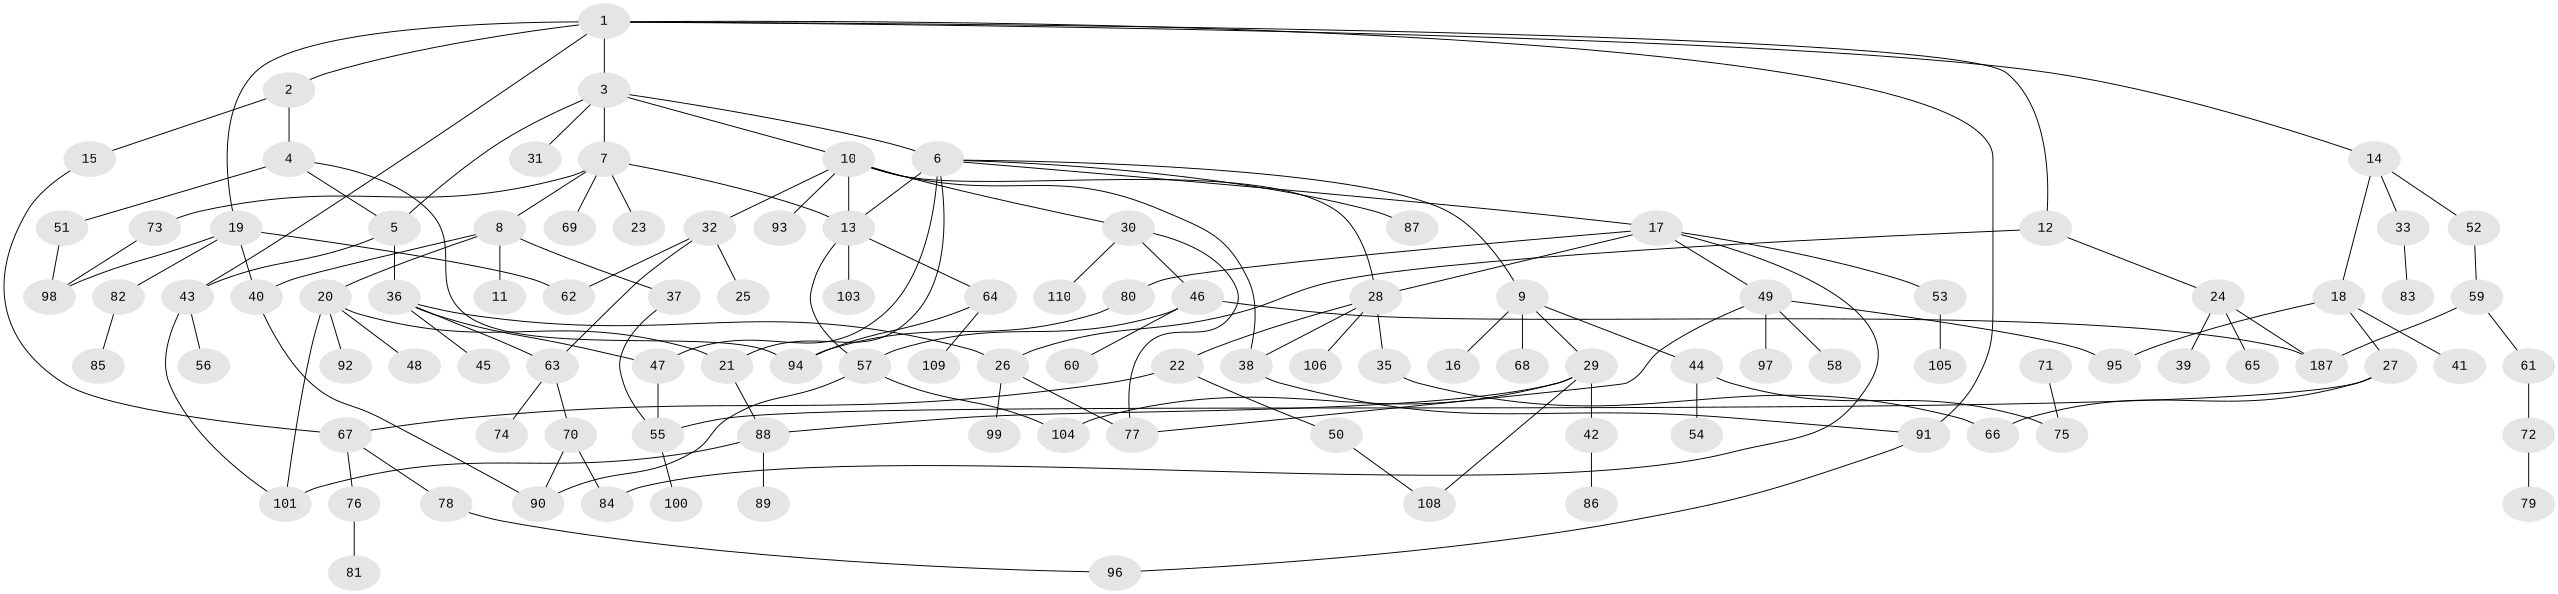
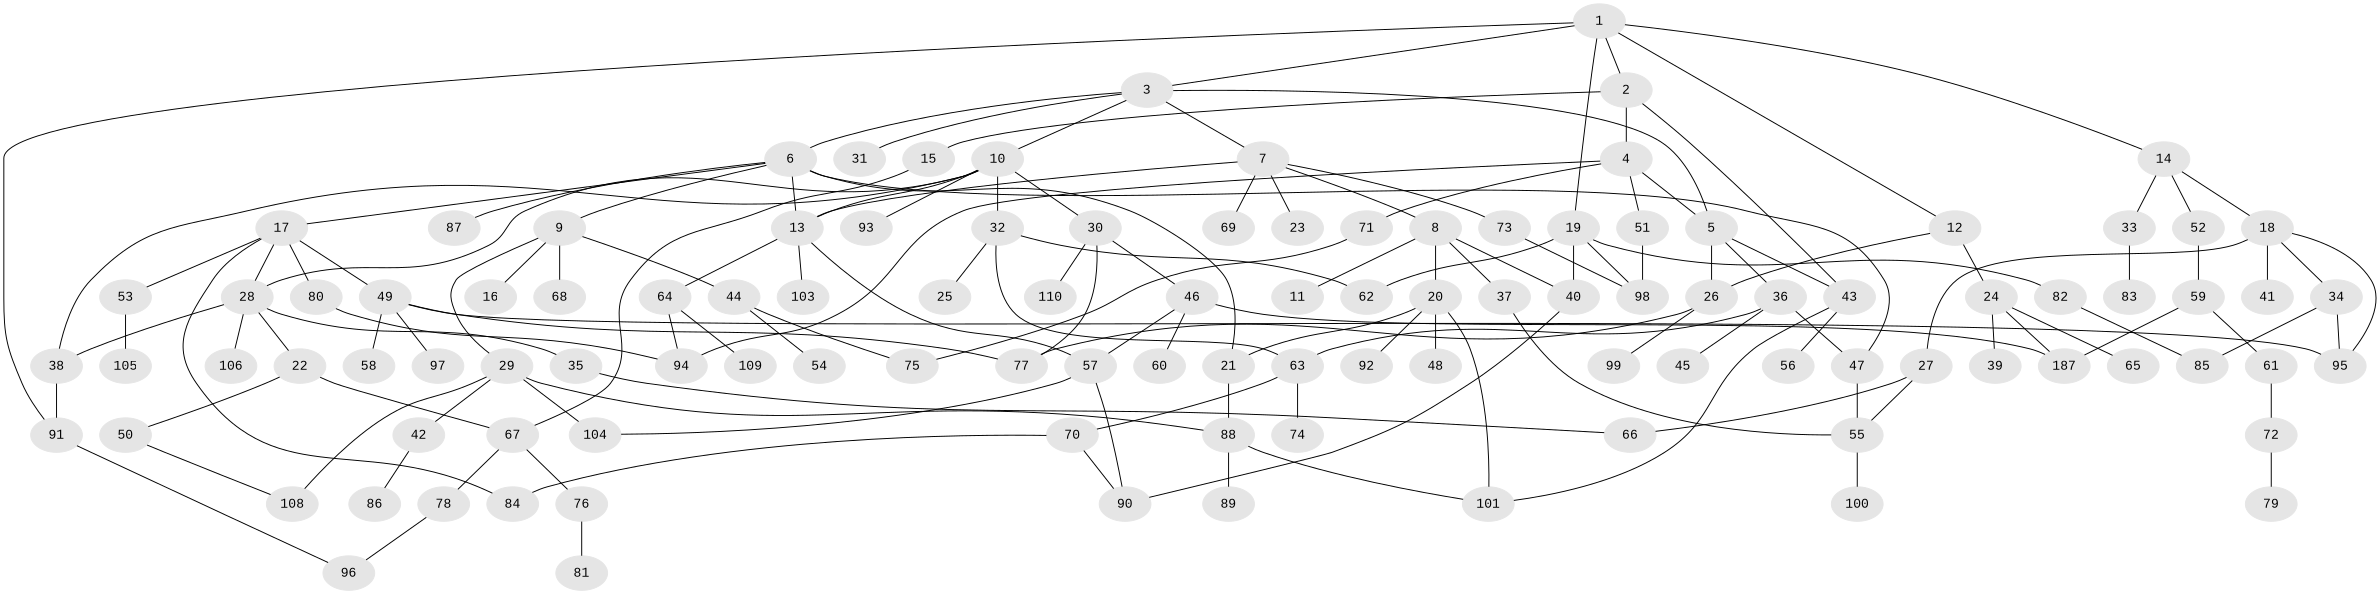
(398, 162) -> (1741, 190)
none -> (1498, 184)
none -> (2336, 297)
(702, 323) -> (1712, 257)
